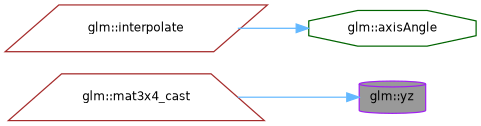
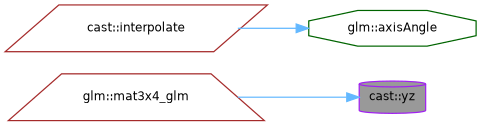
(136, 28) -> (136, 28)
(136, 97) -> (136, 97)
(392, 97) -> (392, 97)
